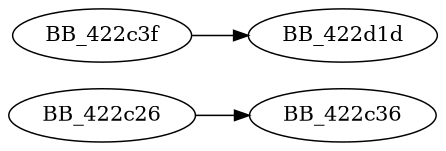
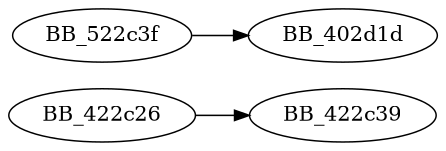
(102, 36) -> (102, 36)
(343, 36) -> (343, 36)
(343, 115) -> (343, 115)
